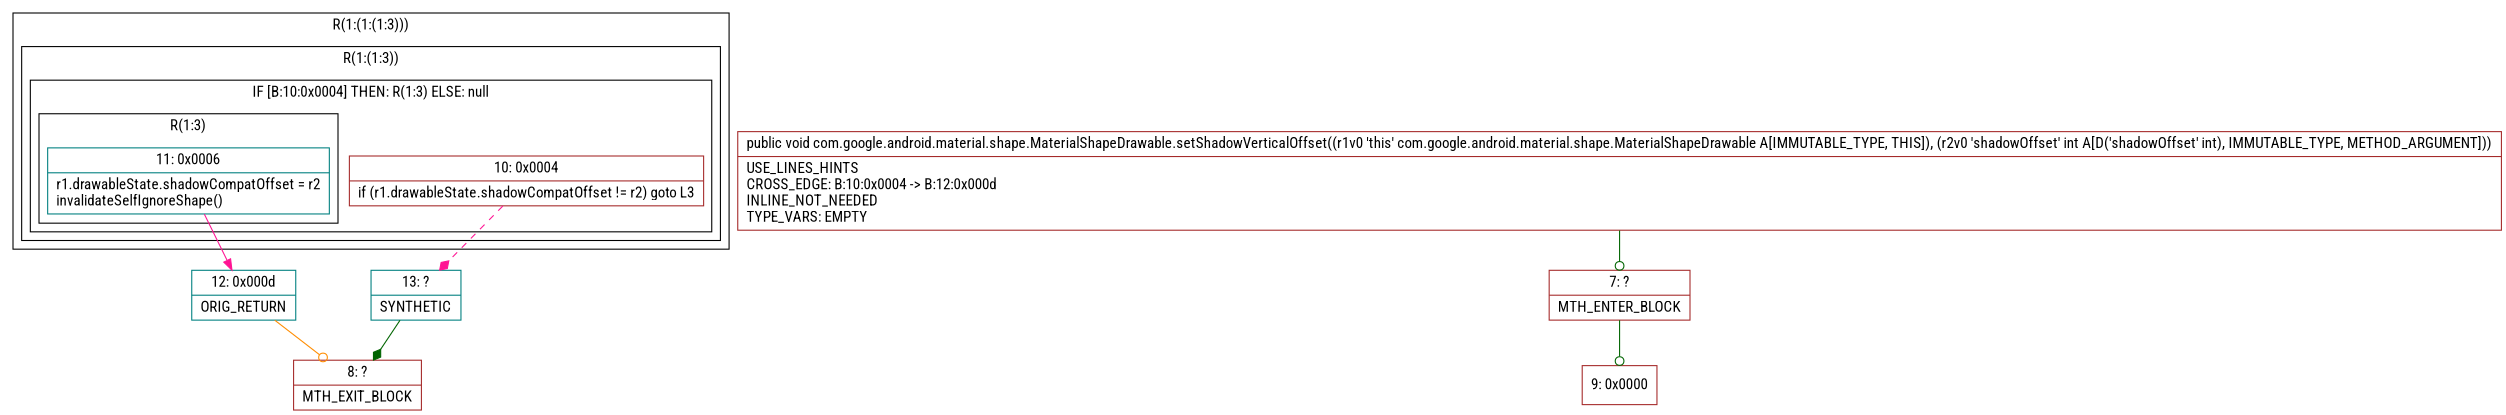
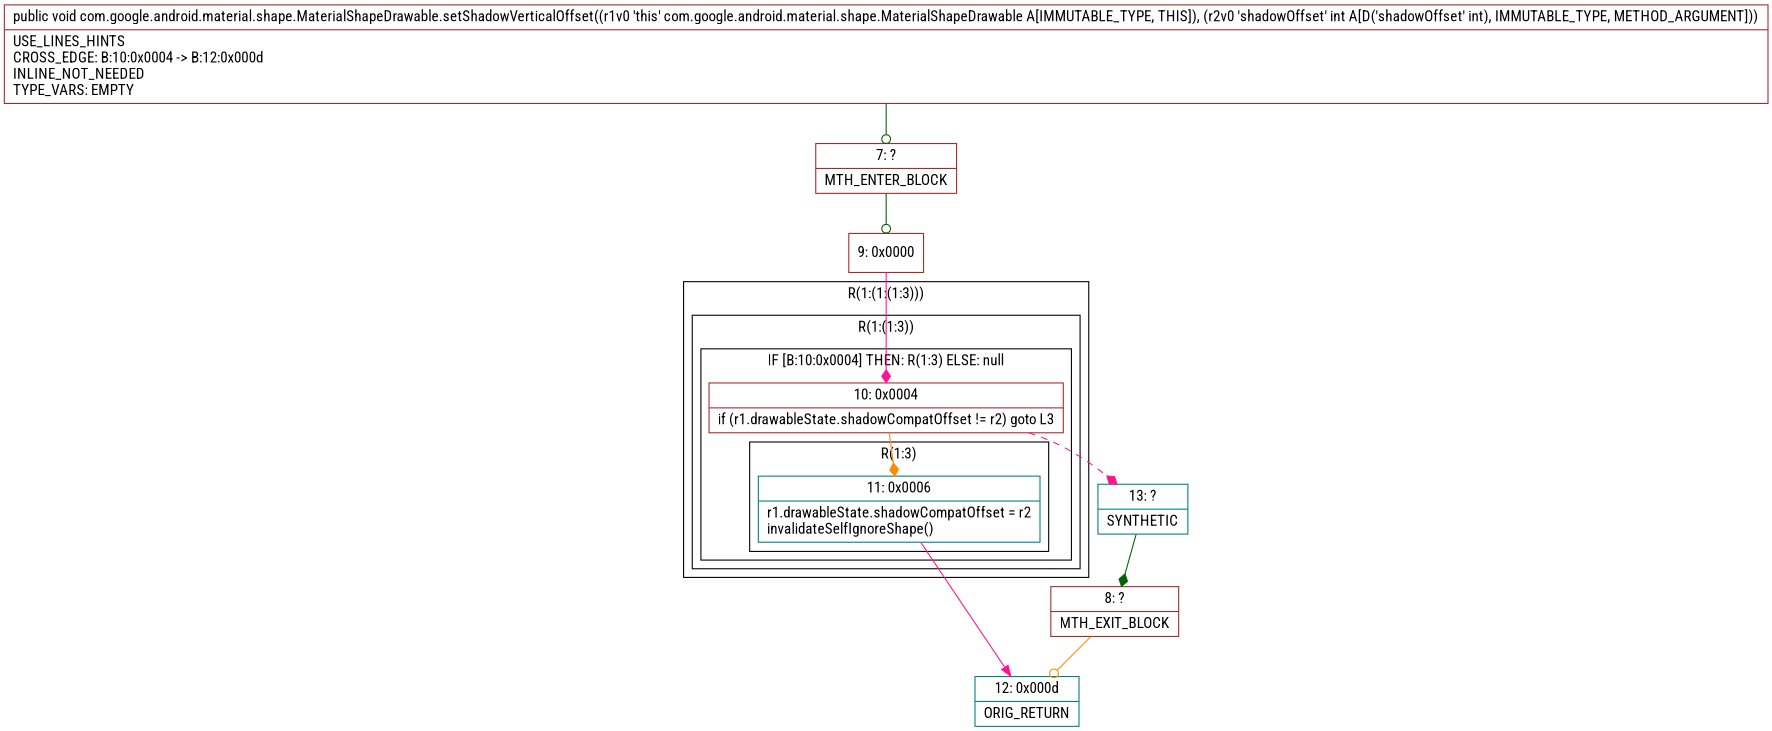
none -> (886, 323)
(297, 337) -> (1074, 653)
none -> (891, 449)
